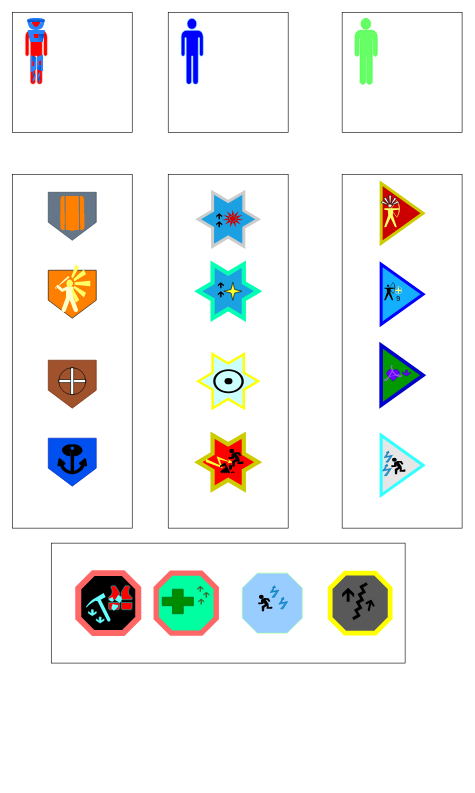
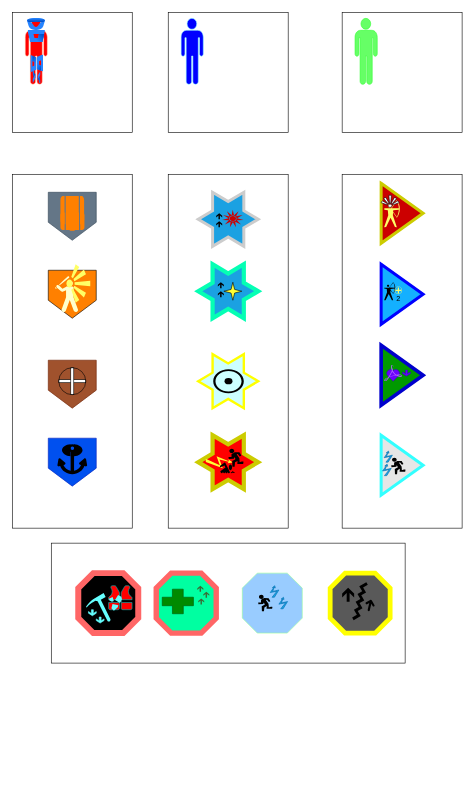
(399, 303) -> (399, 303)
